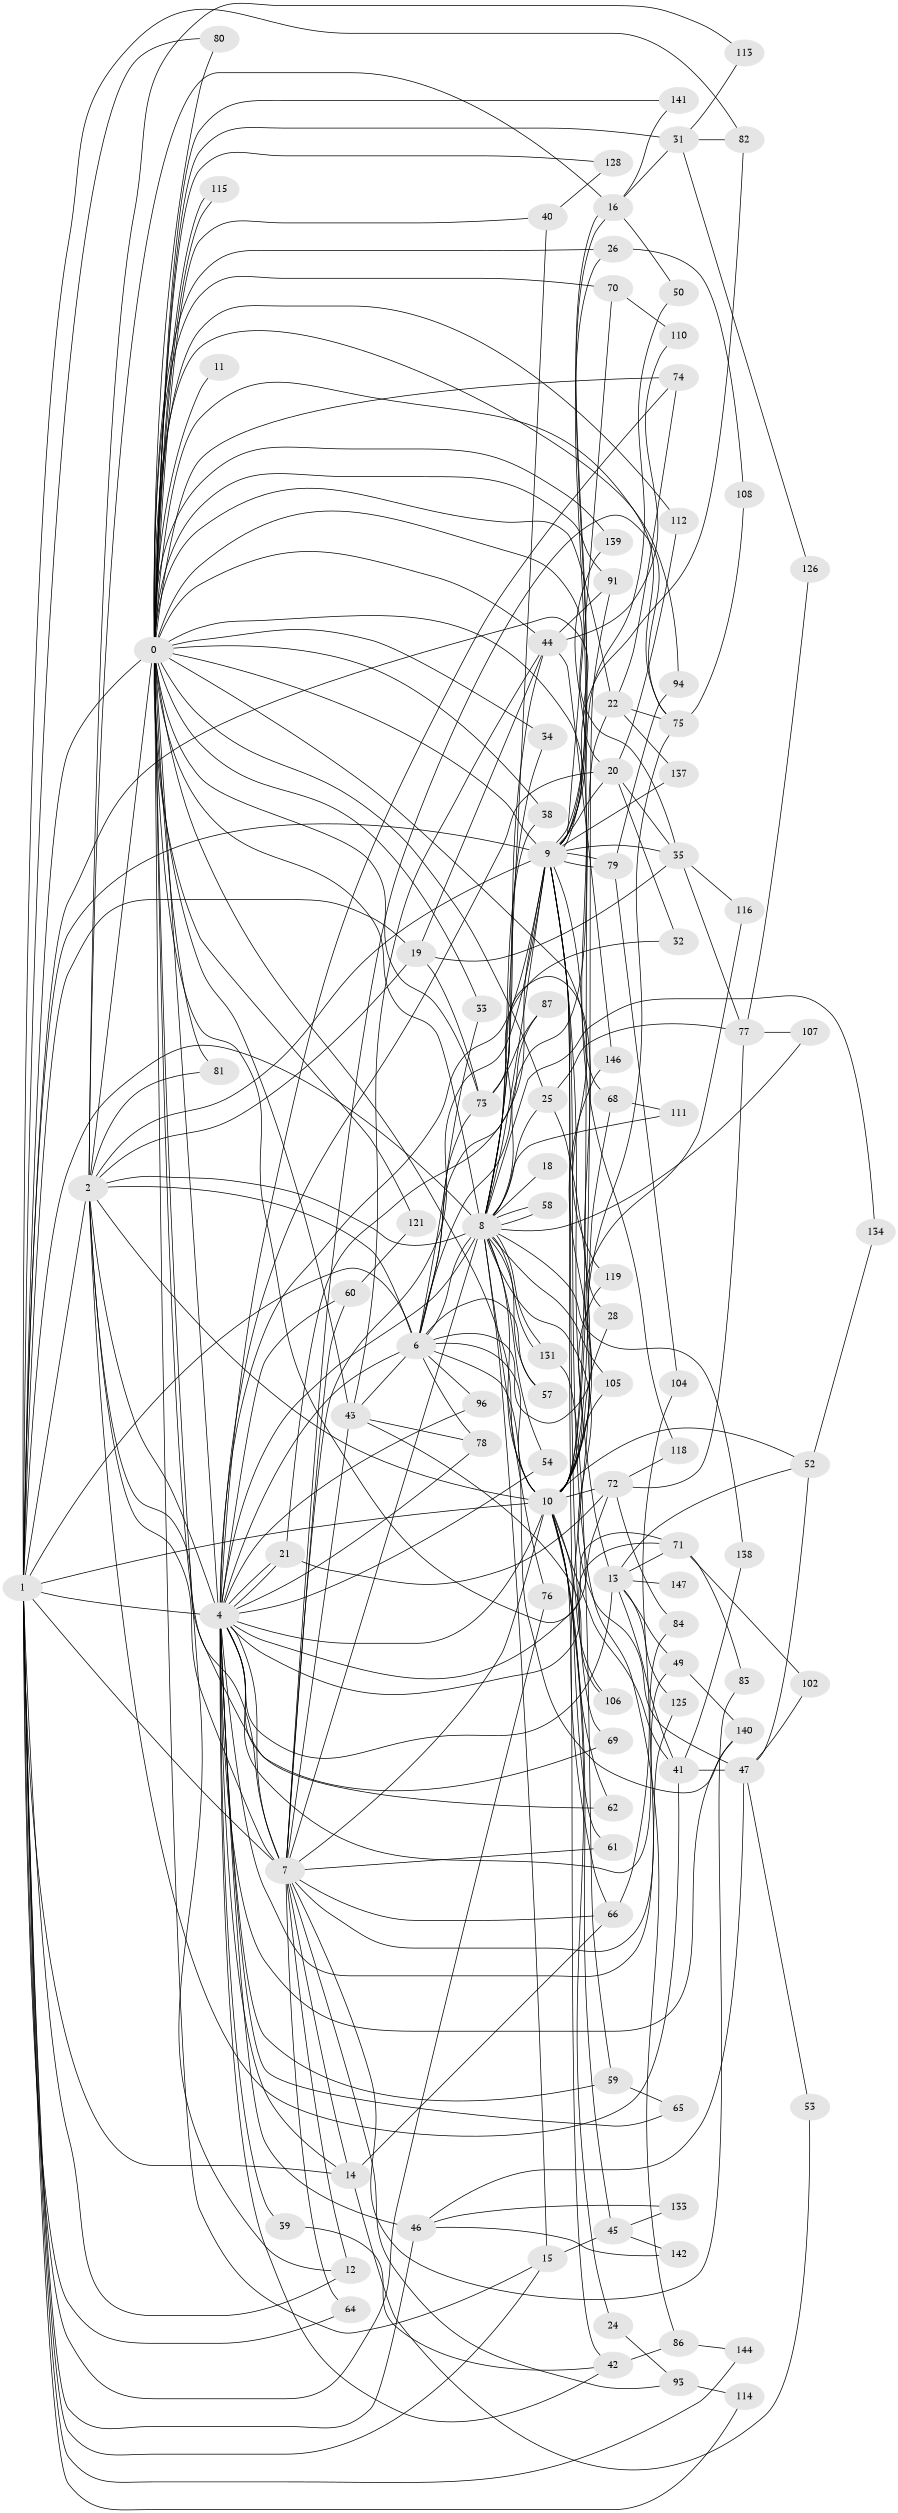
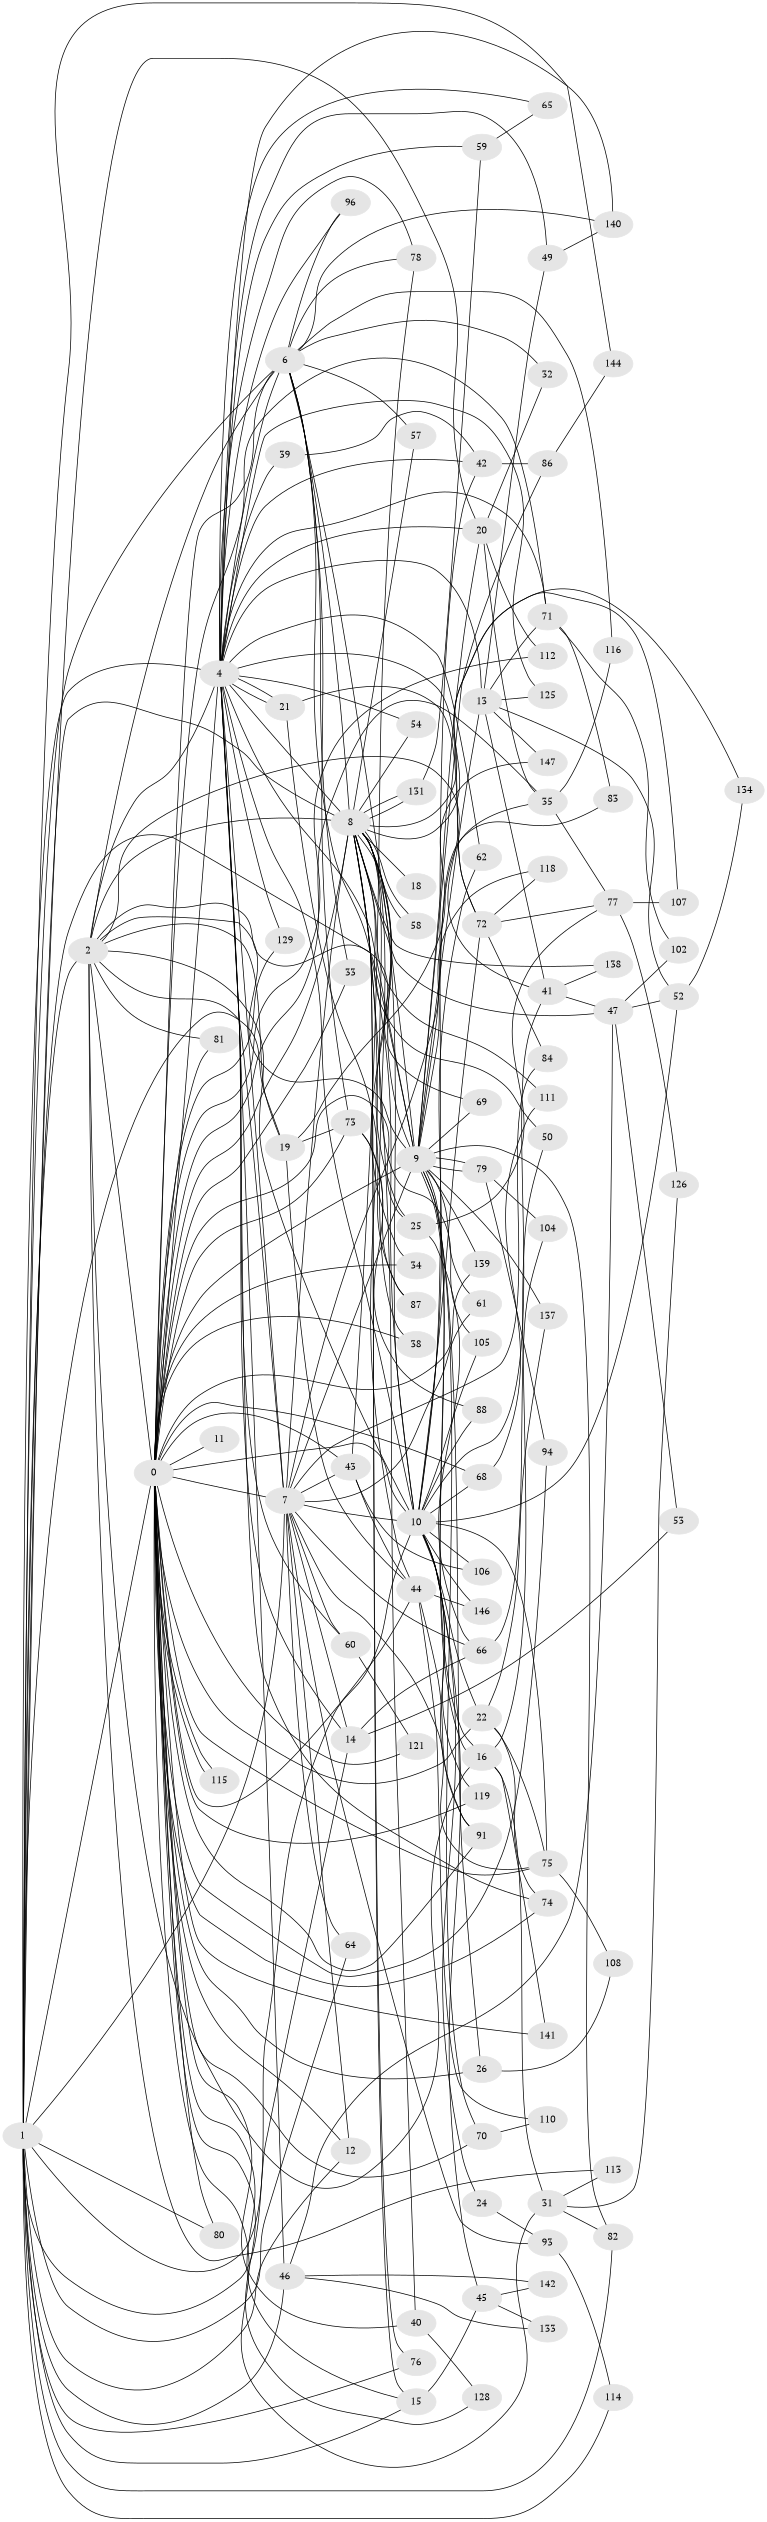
(553, 939) -> (426, 967)
none -> (285, 941)
(613, 1317) -> (482, 1410)
(384, 1381) -> (177, 819)
